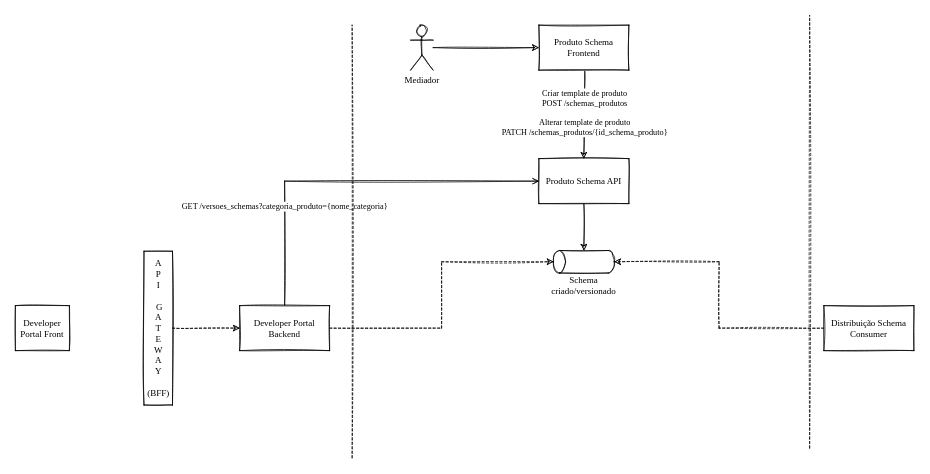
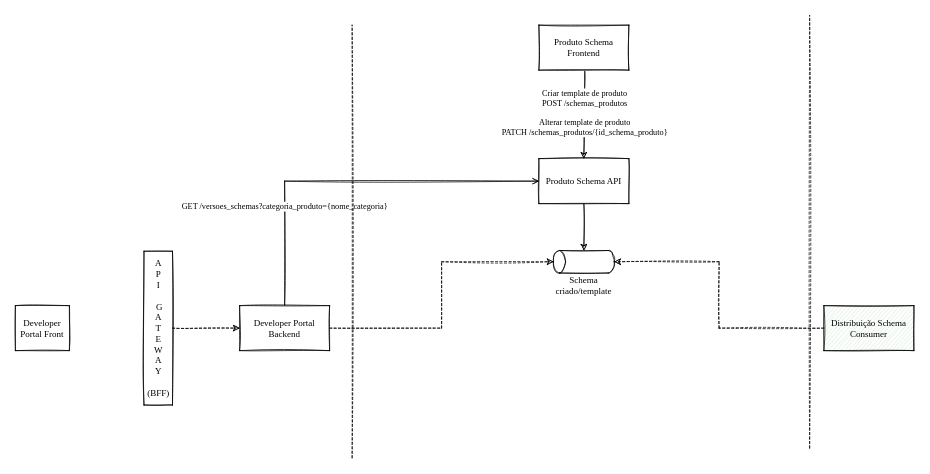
(422, 48) -> none
(484, 48) -> none
(584, 285) -> (584, 285)
(869, 328) -> (869, 328)
